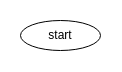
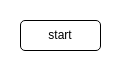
(61, 36) -> (61, 36)
